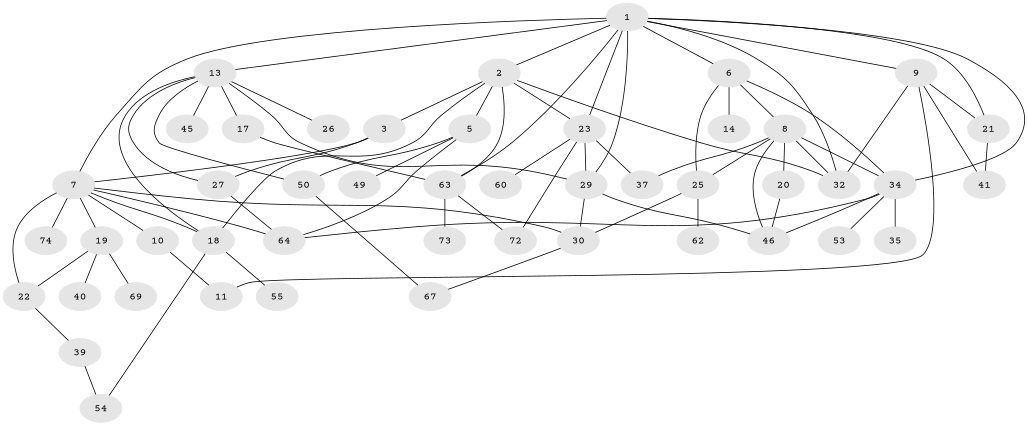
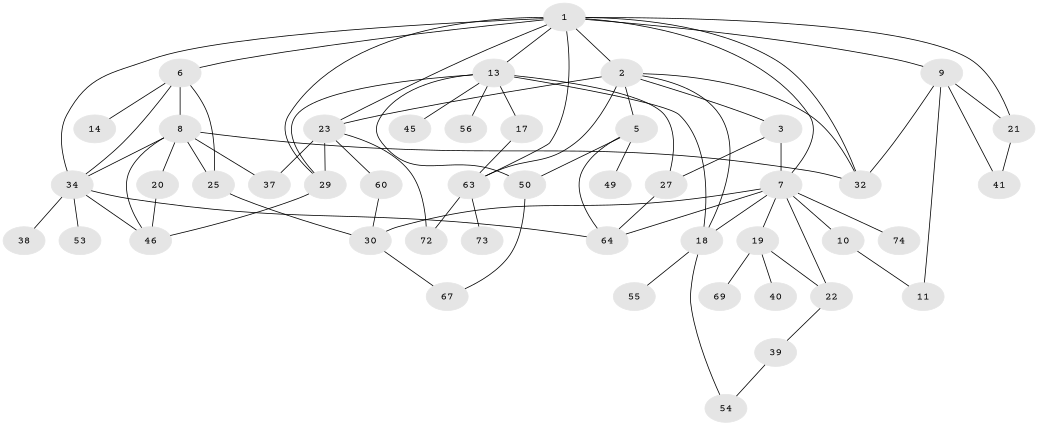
(328, 129) -> (466, 129)
(582, 213) -> (376, 213)
(698, 241) -> none
(895, 241) -> (24, 241)
